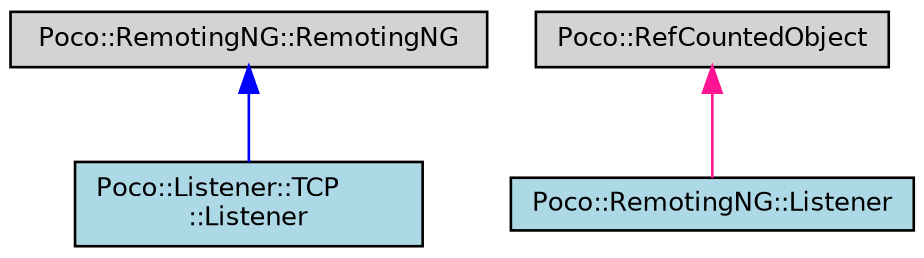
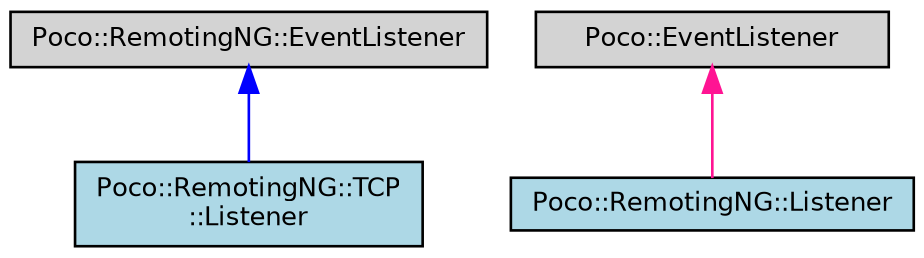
(249, 40) -> (249, 40)
(712, 40) -> (712, 40)
(249, 204) -> (249, 204)
